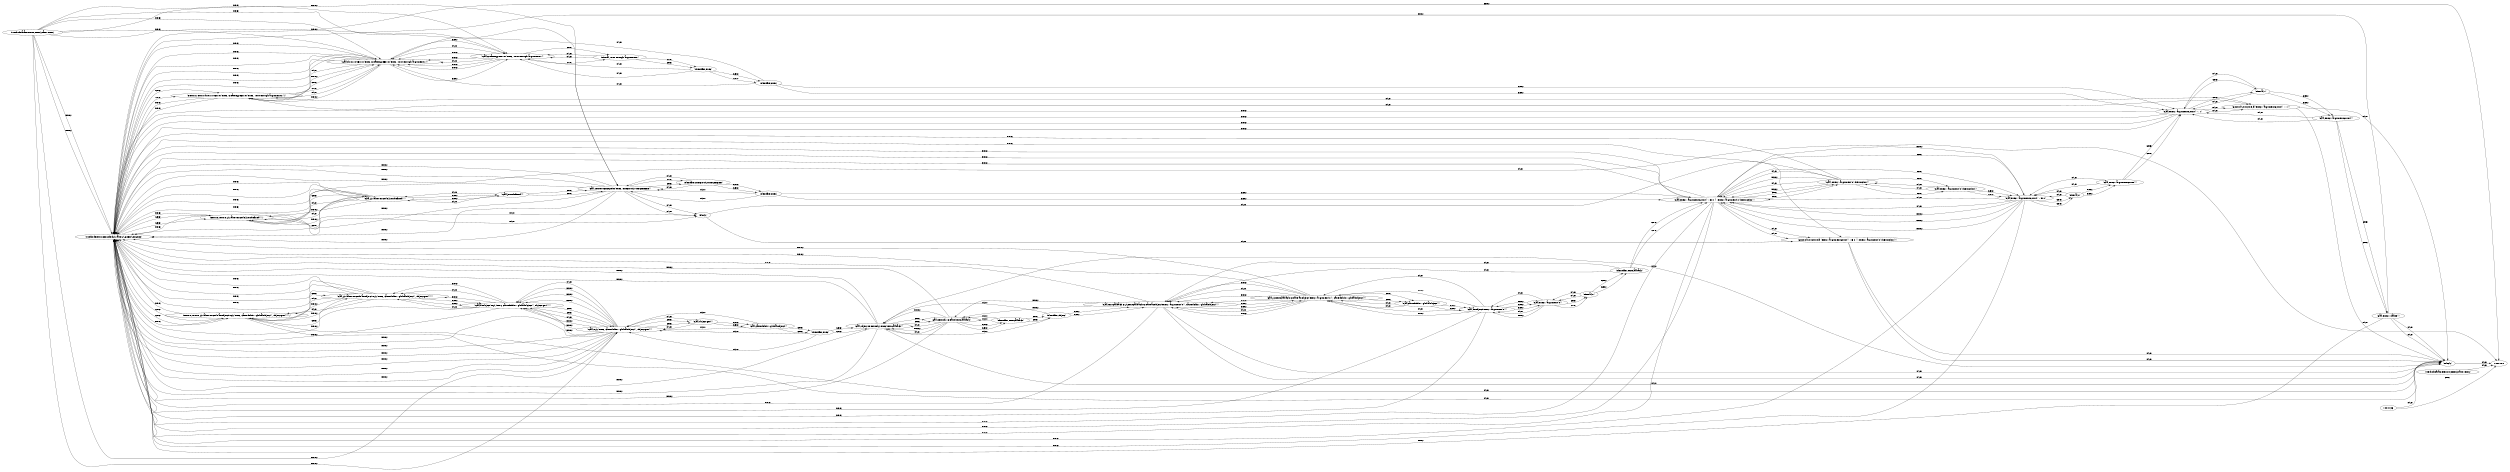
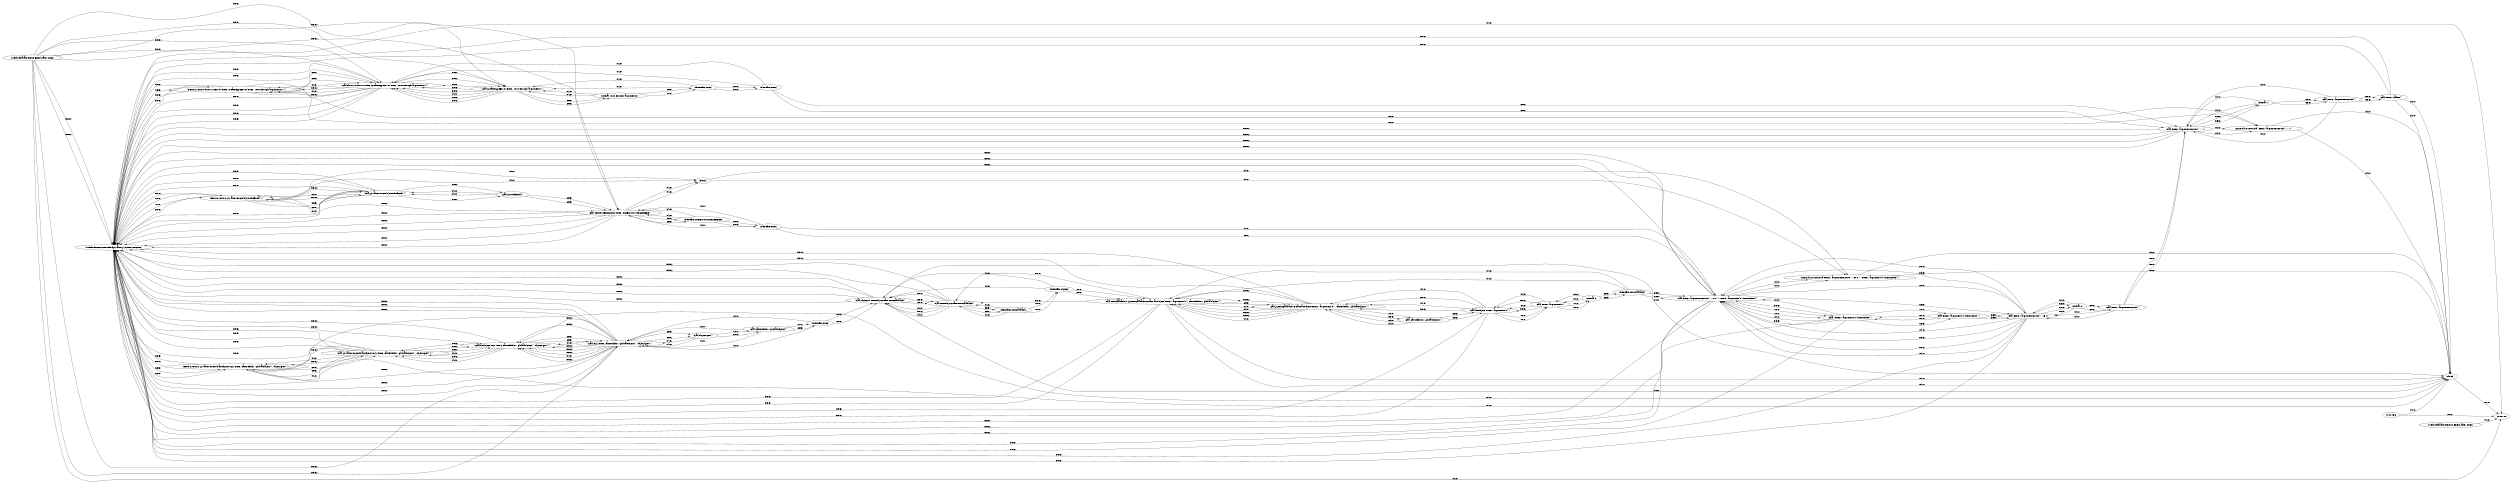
(1487, 4) -> (1490, 23)
(1401, 170) -> (1093, 480)
(879, 326) -> (880, 300)
